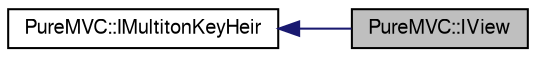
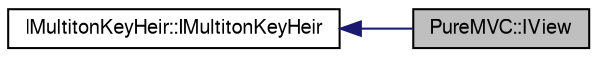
(143, 29) -> (174, 29)
